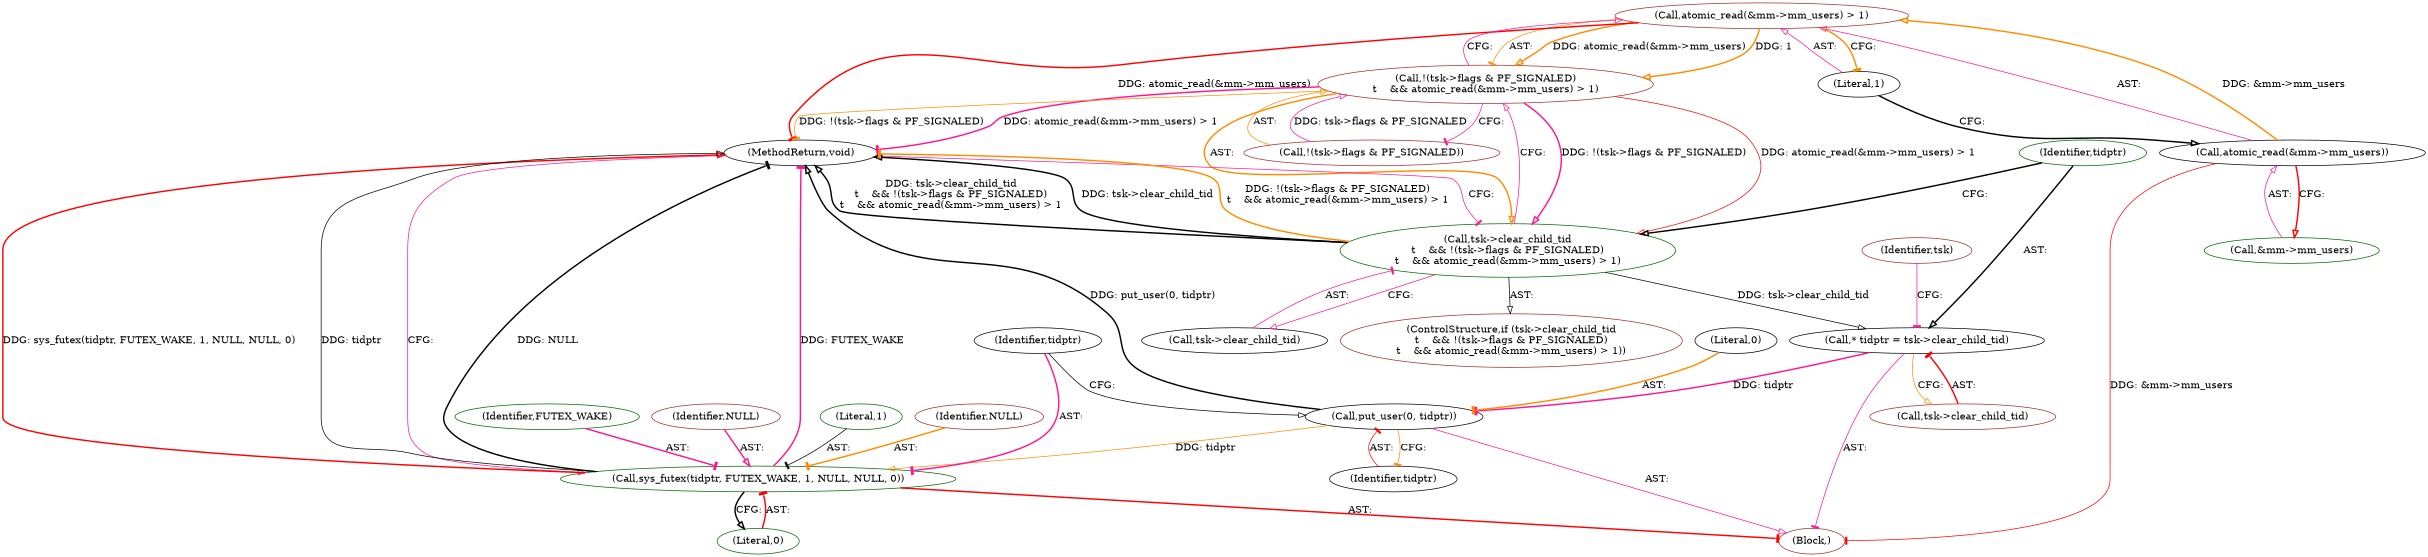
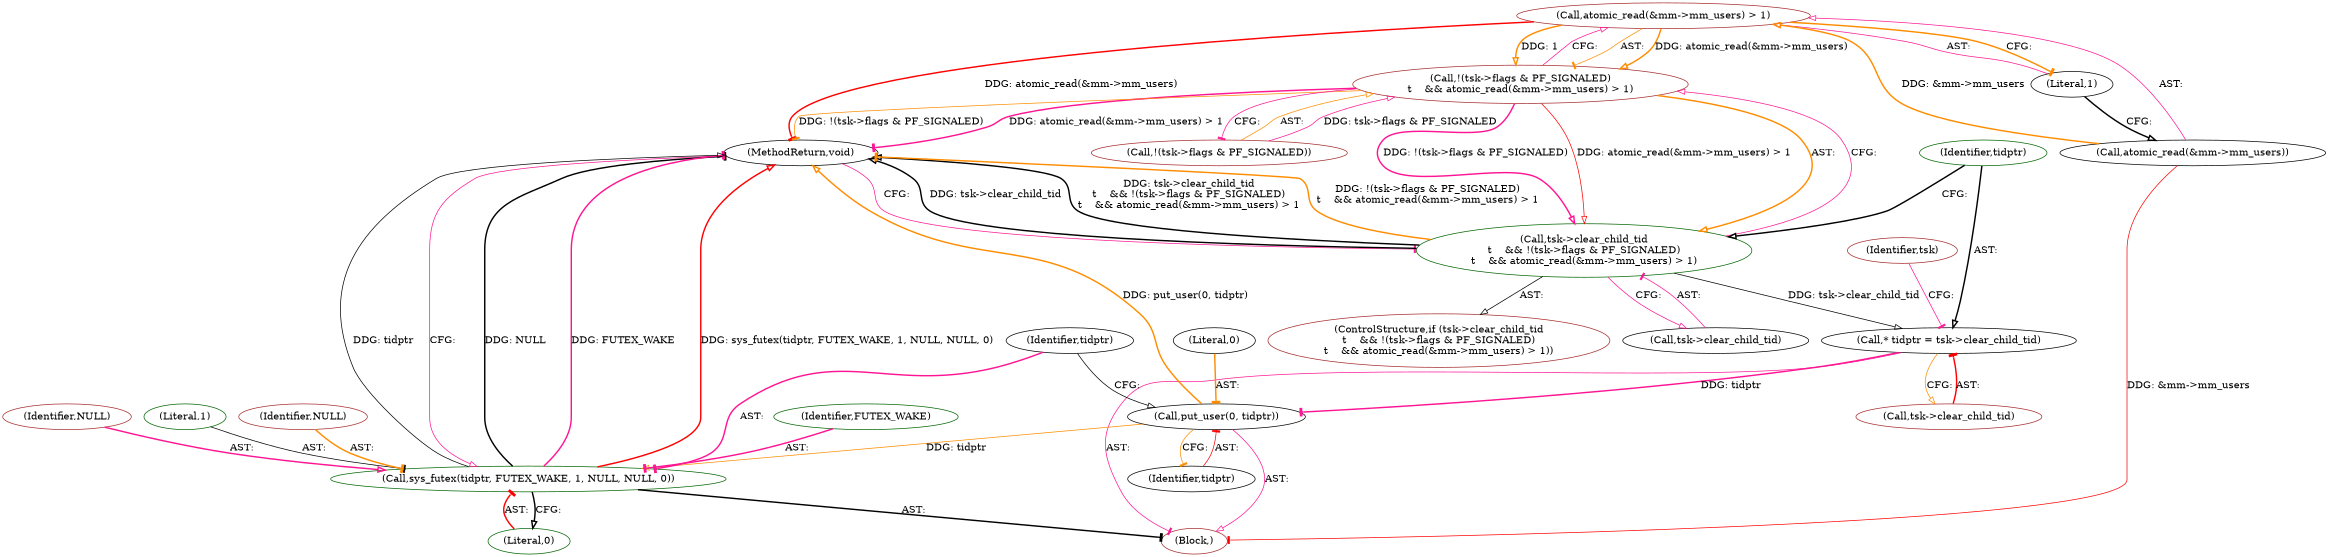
(2292, 251) -> none
(1069, 287) -> (1031, 258)
(1338, 513) -> (898, 513)
